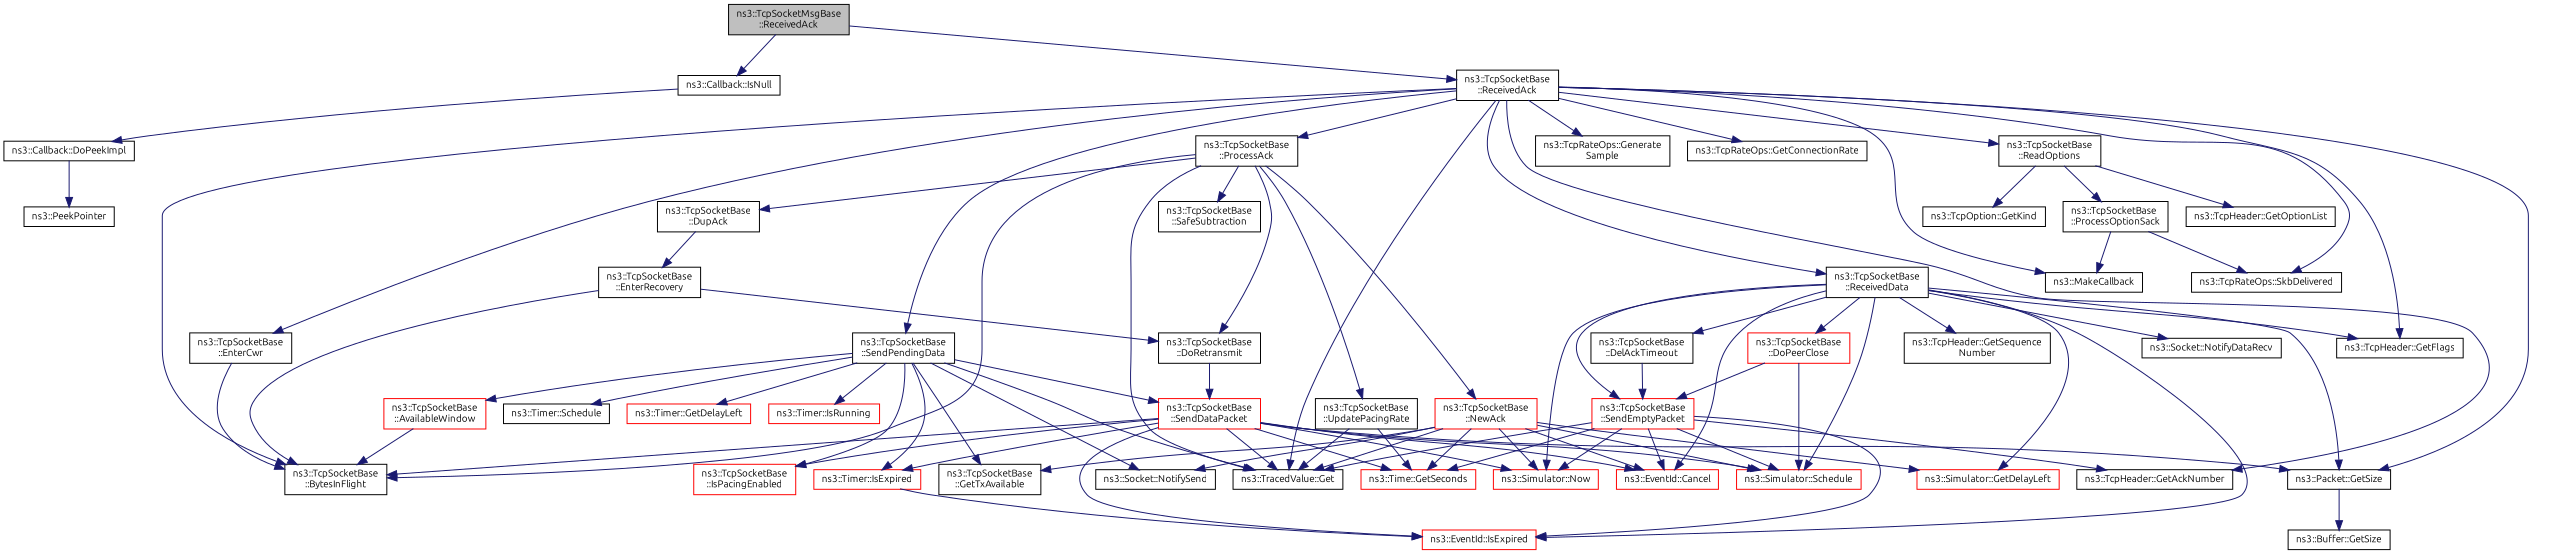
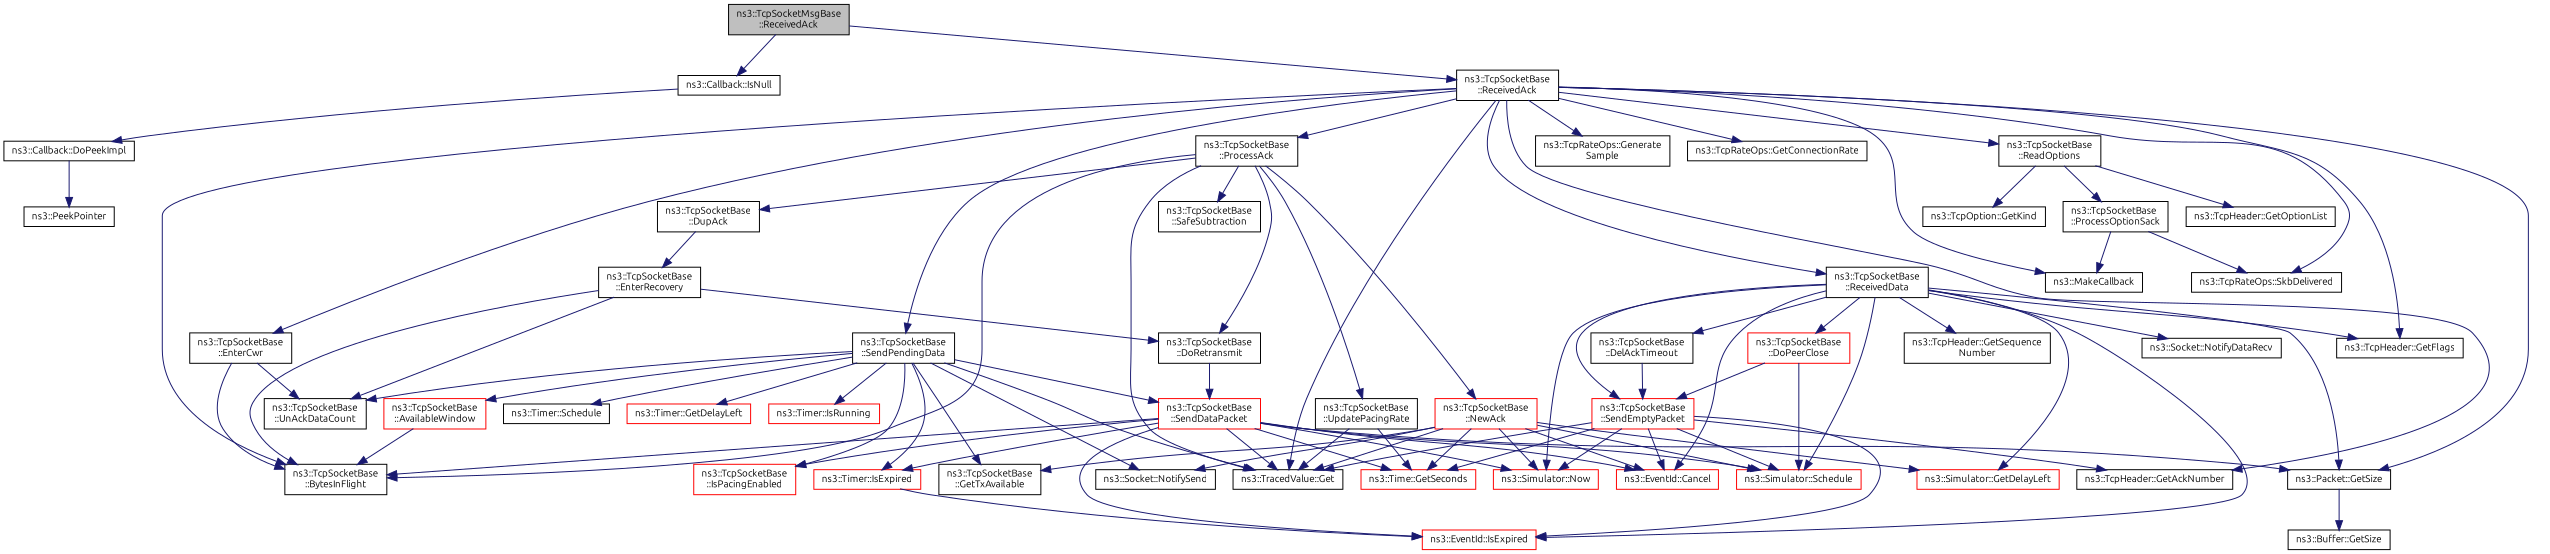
none -> (315, 414)
